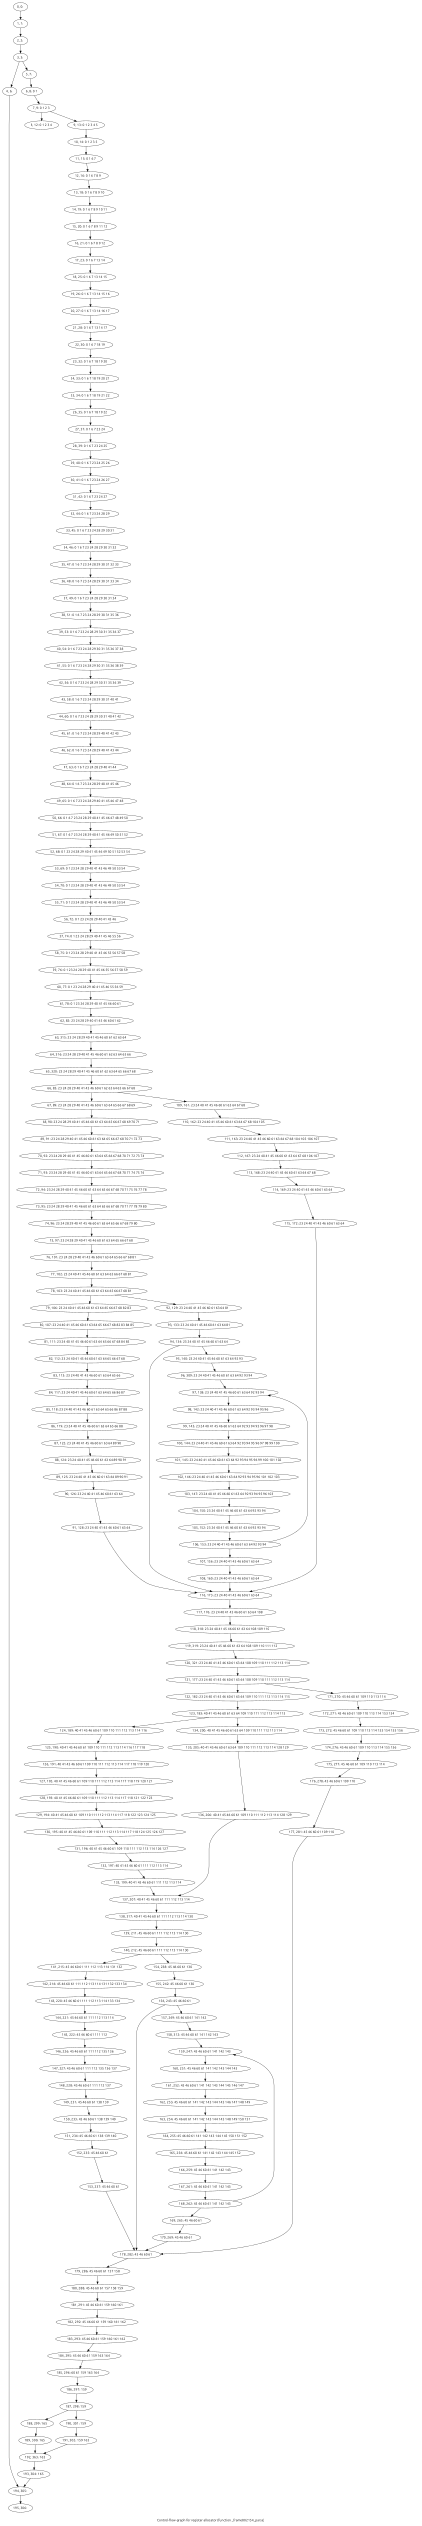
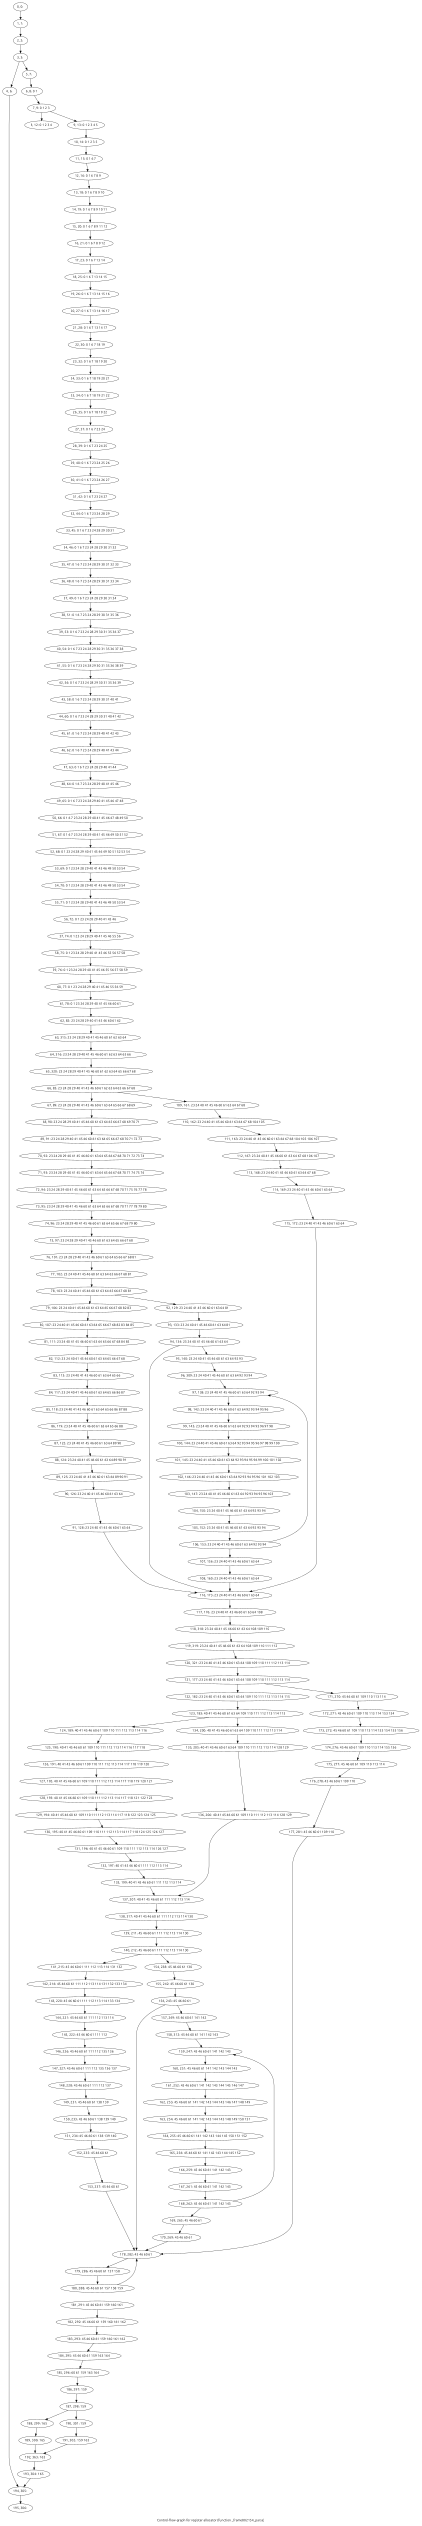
(97, 2296) -> (131, 2276)
